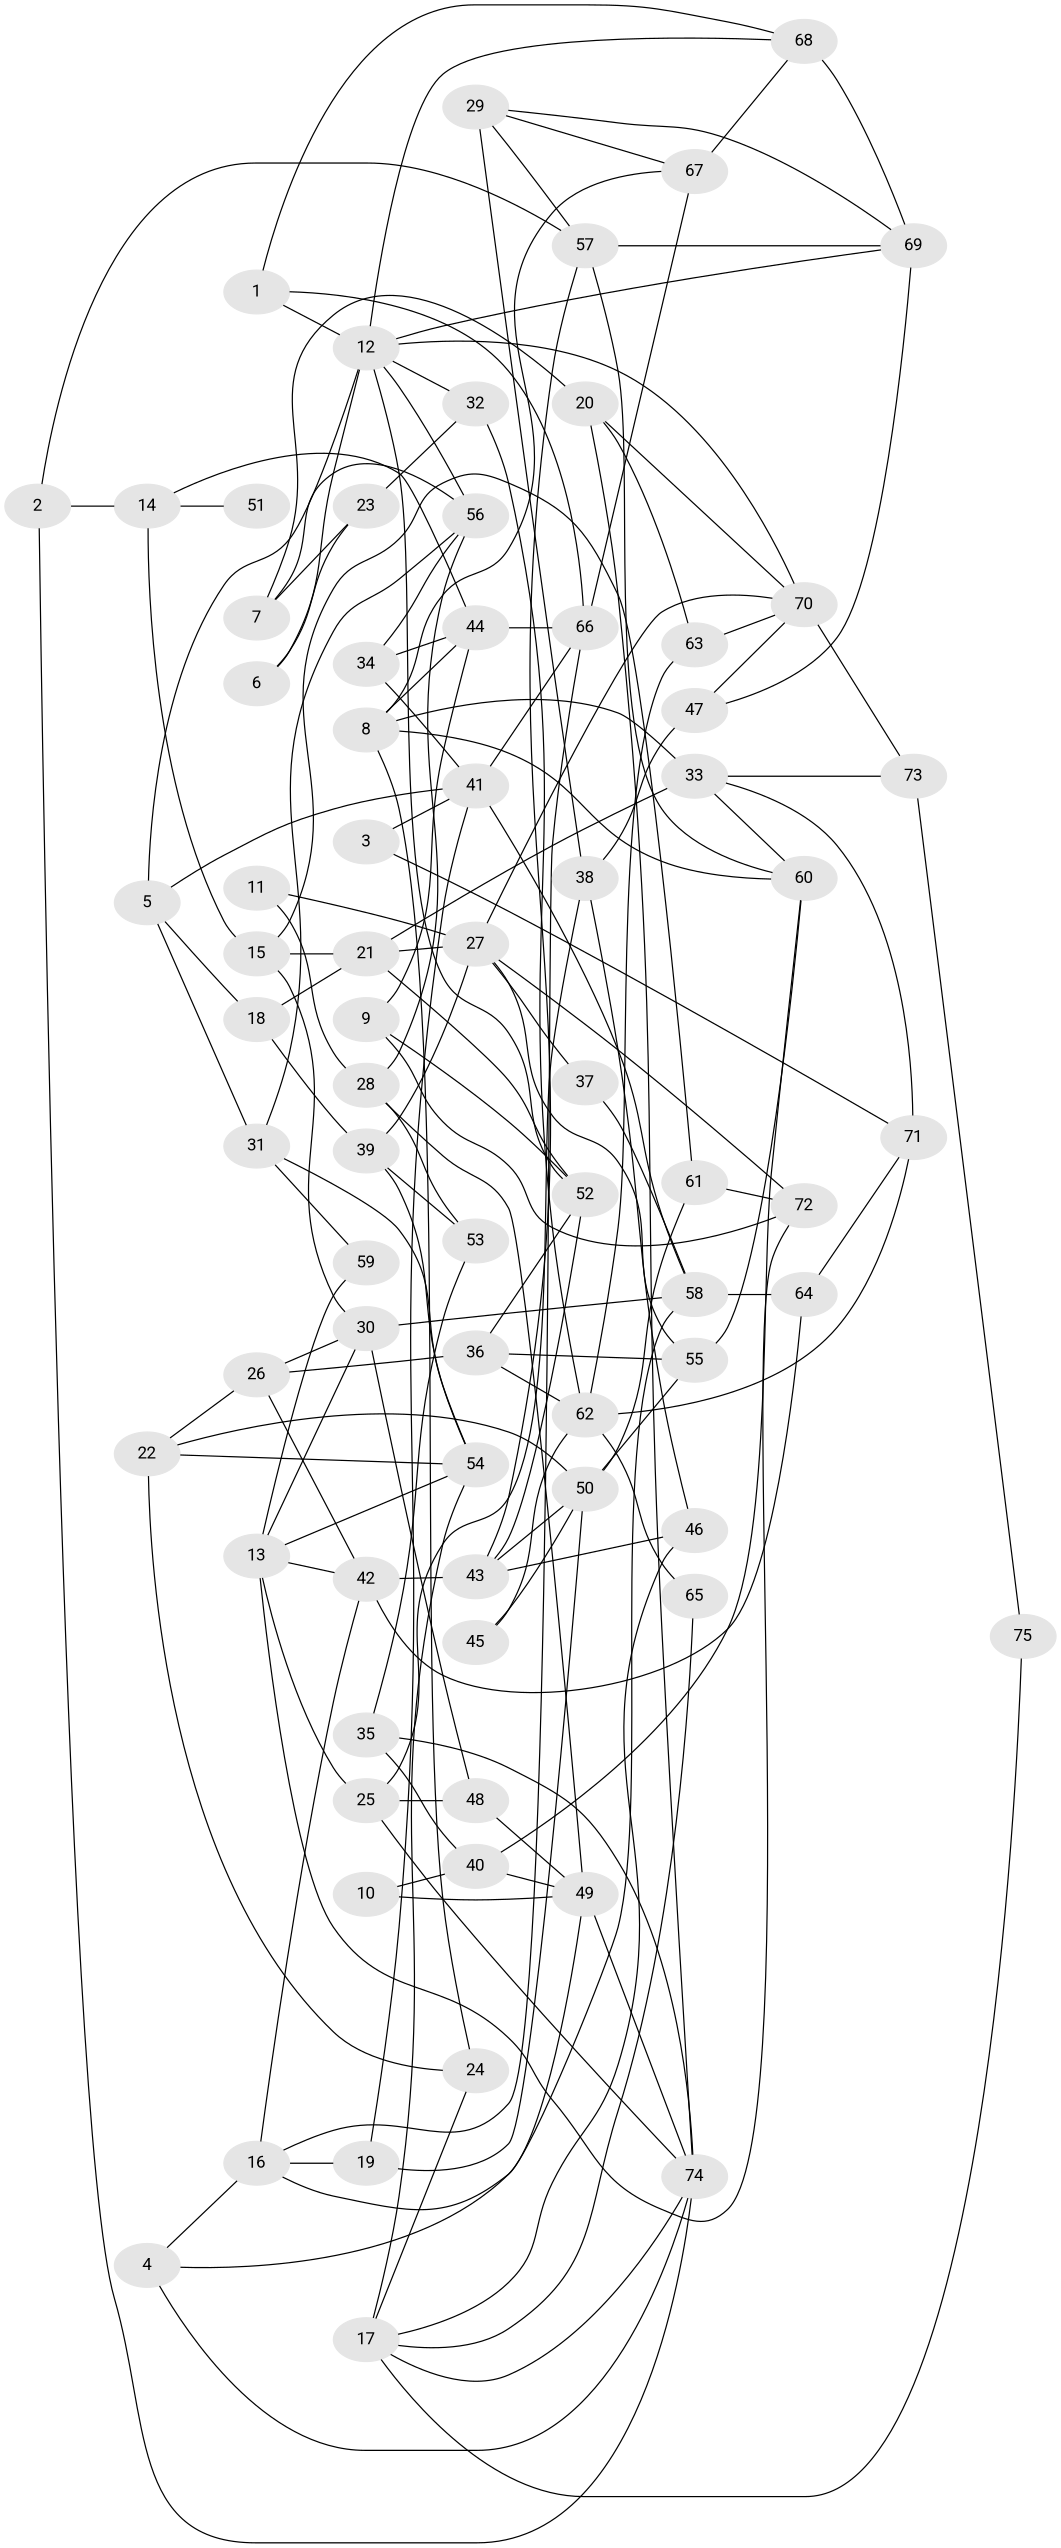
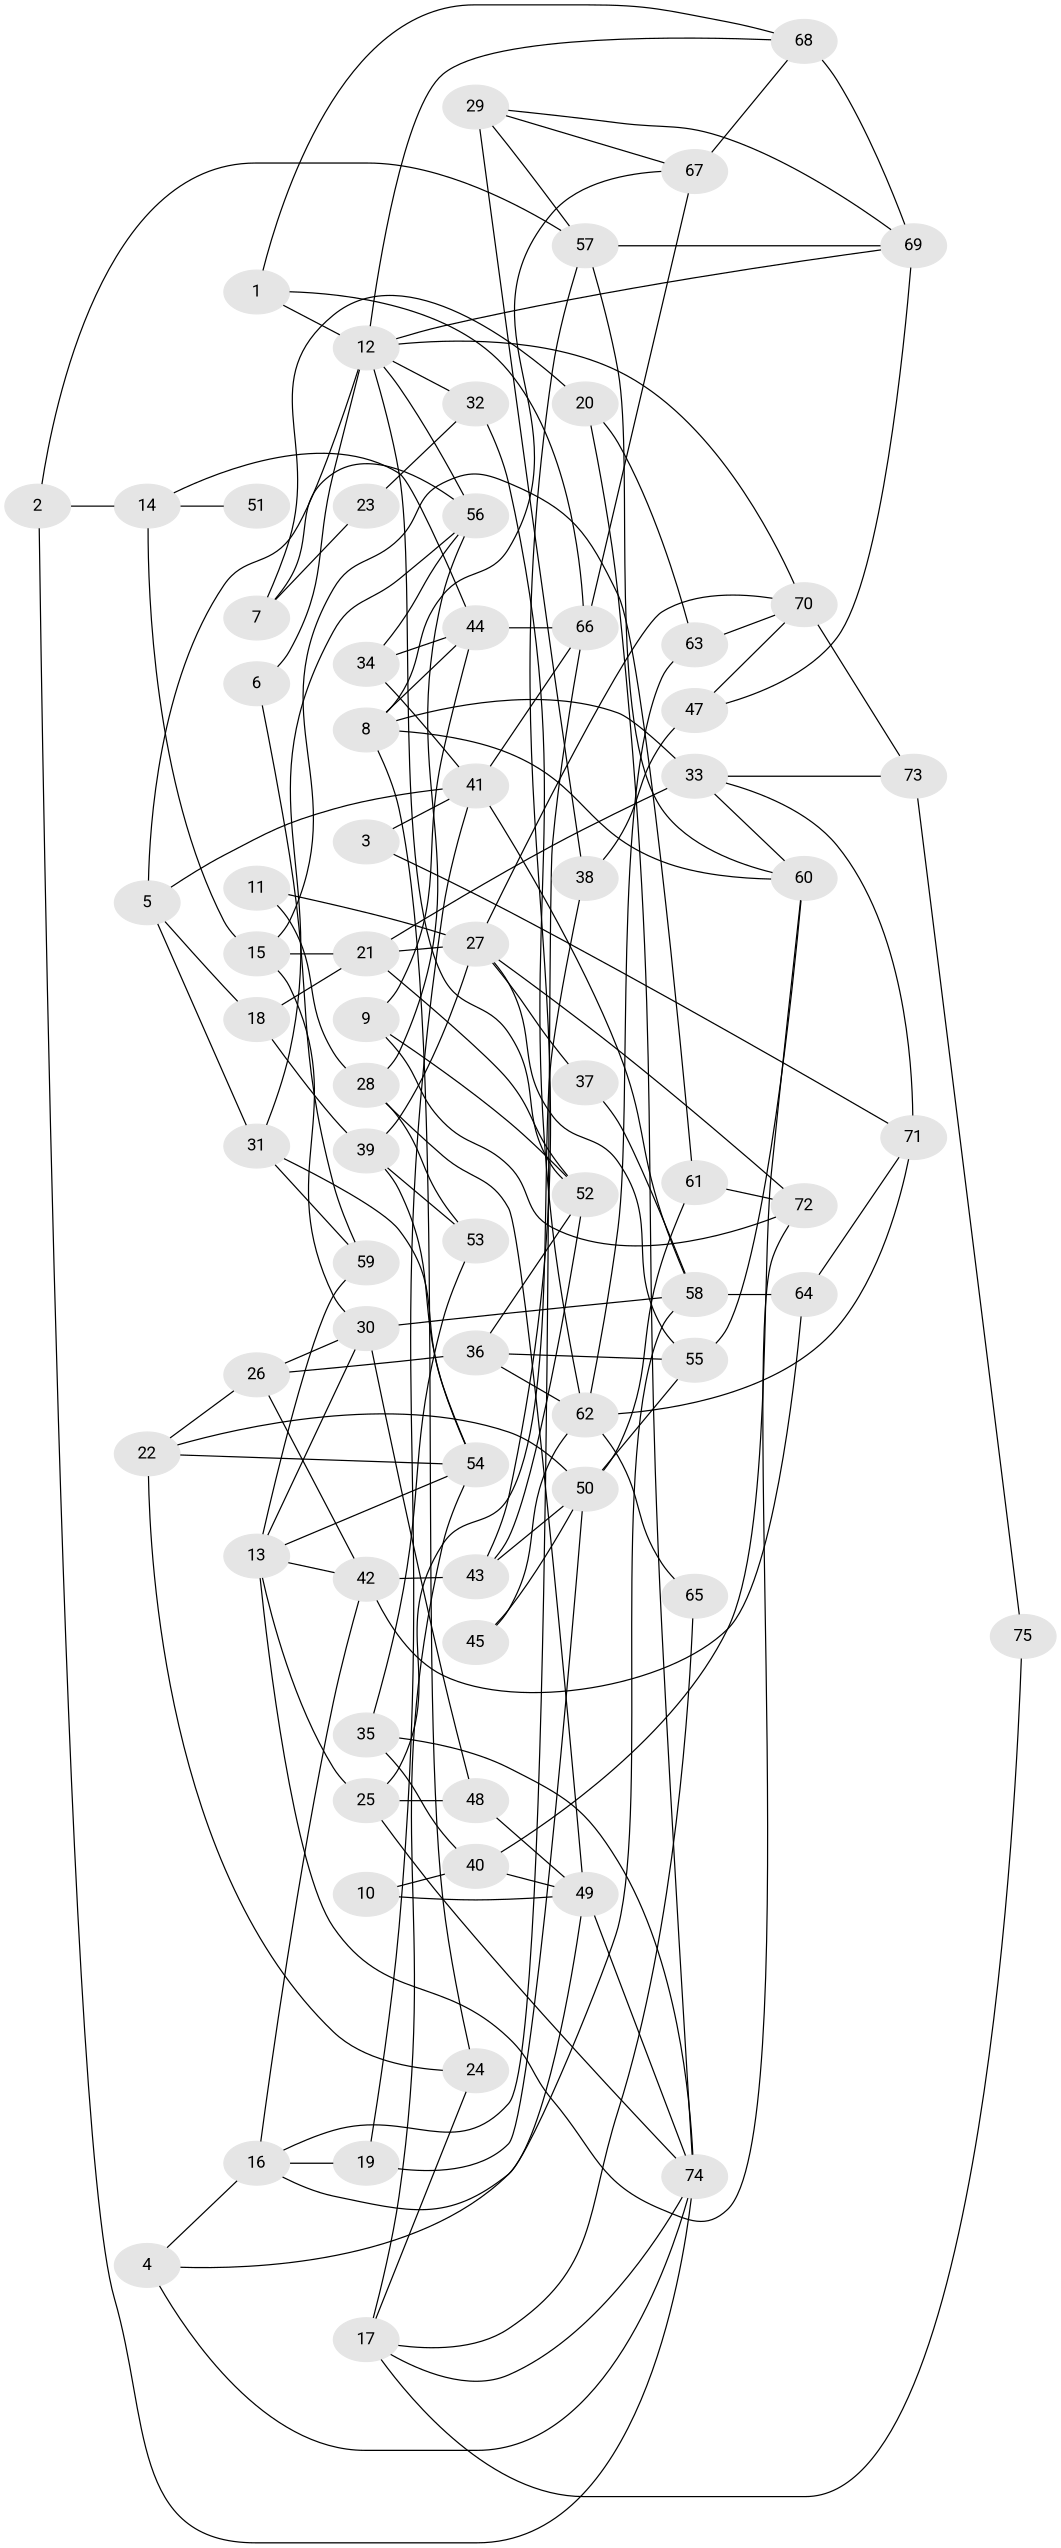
(695, 504) -> none
(313, 596) -> (305, 1003)
(695, 1531) -> none
